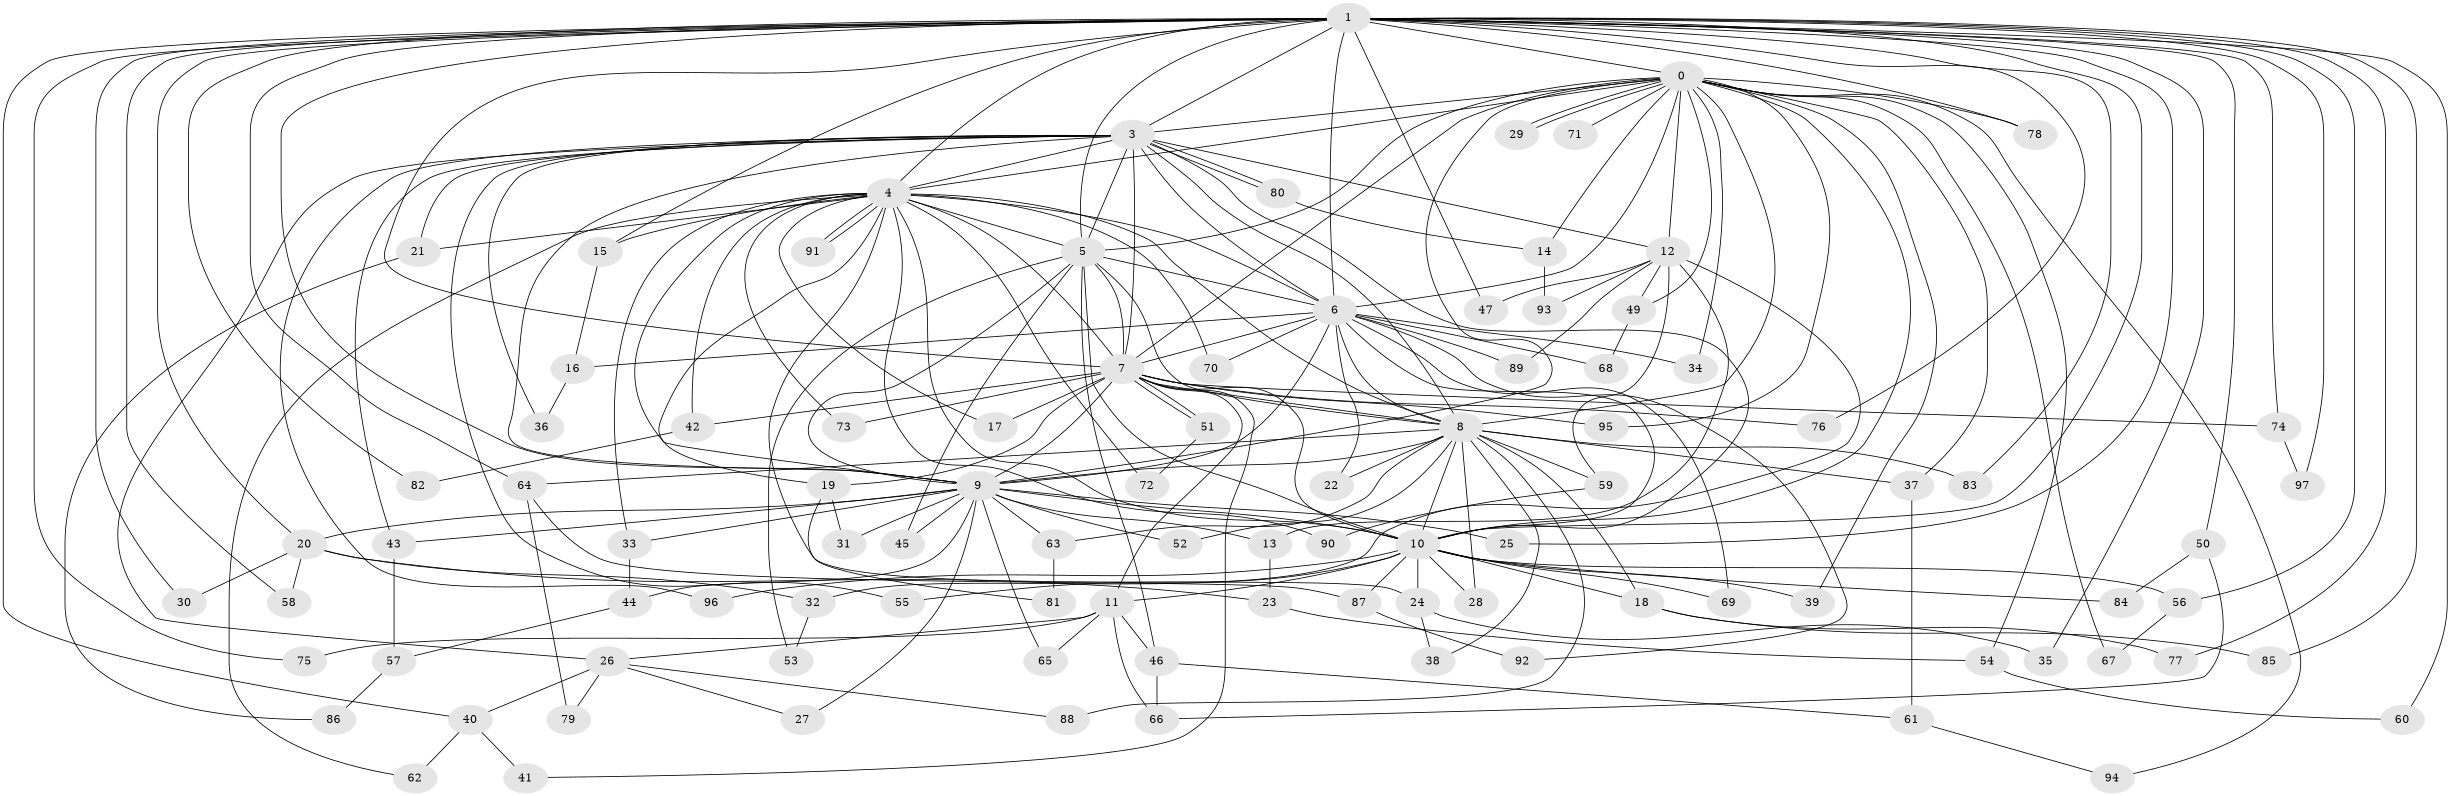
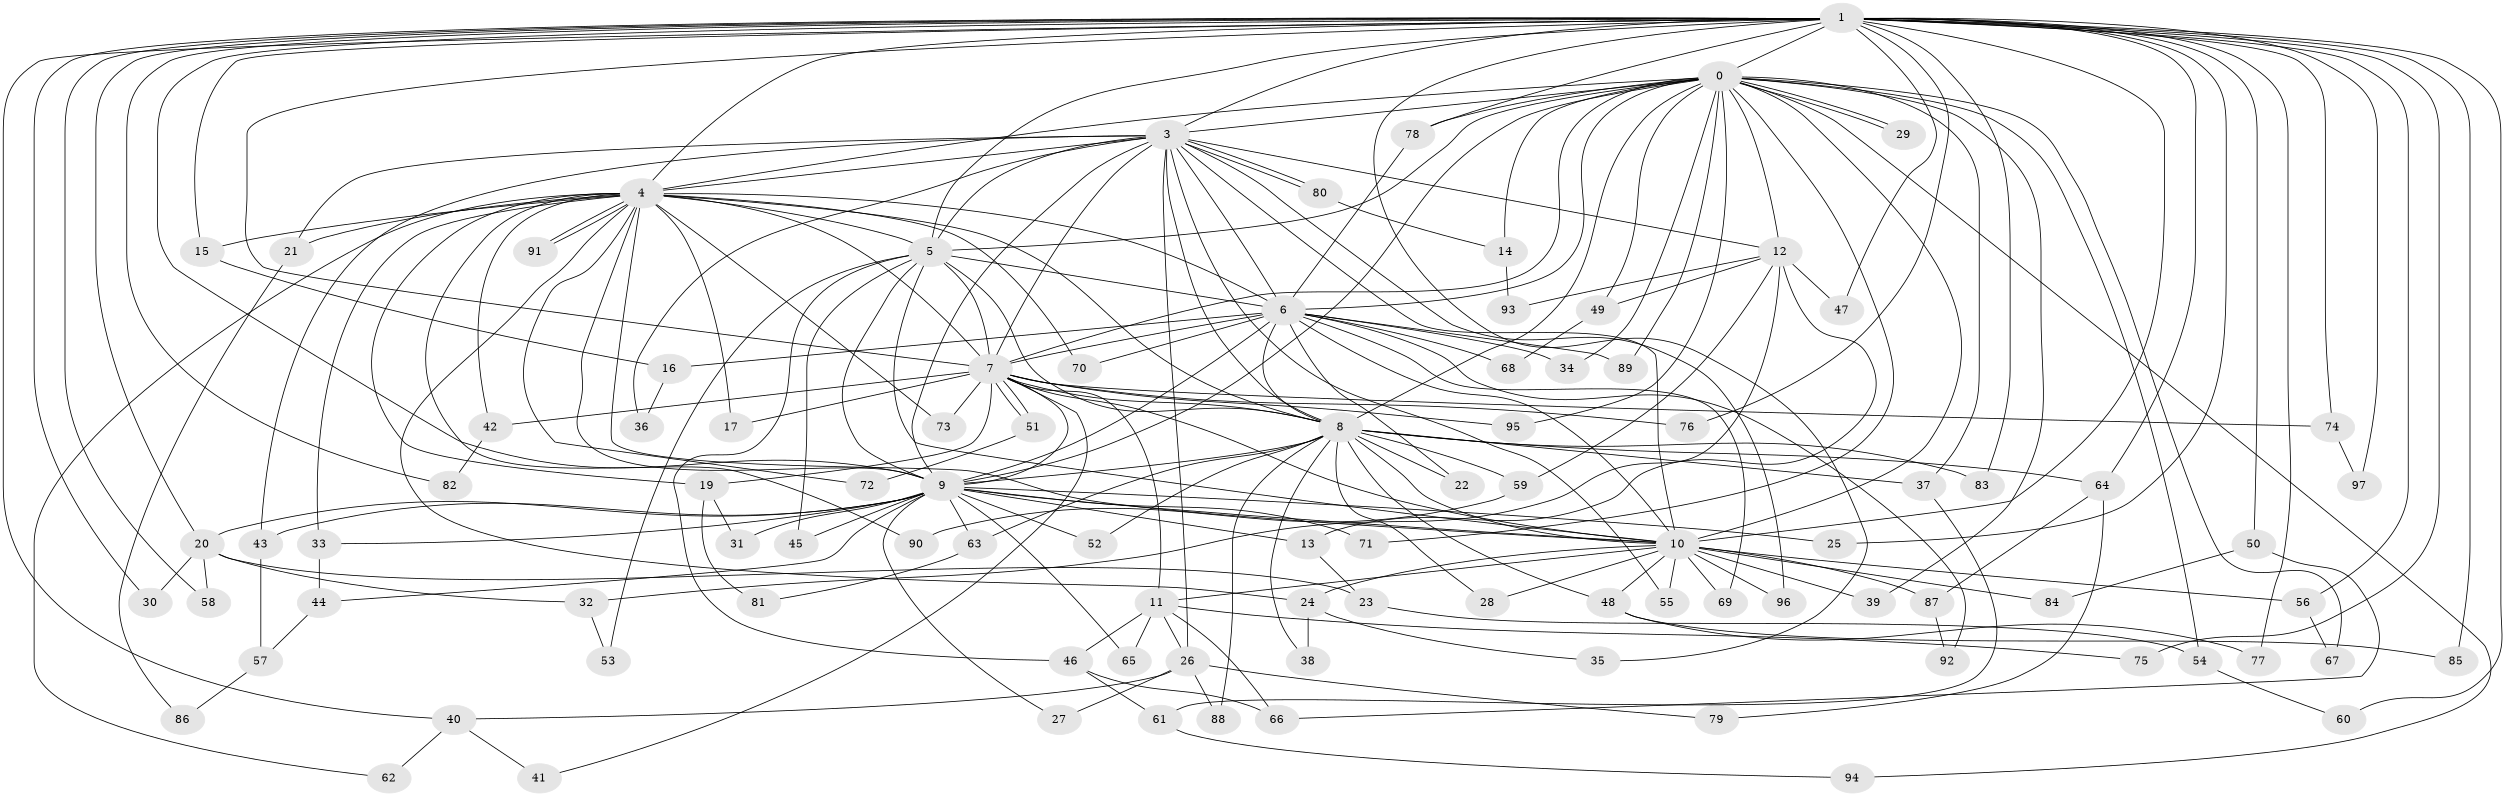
(1330, 163) -> (1348, 223)
(1591, 308) -> (1696, 230)
none -> (1158, 506)
(1642, 603) -> (1609, 603)
